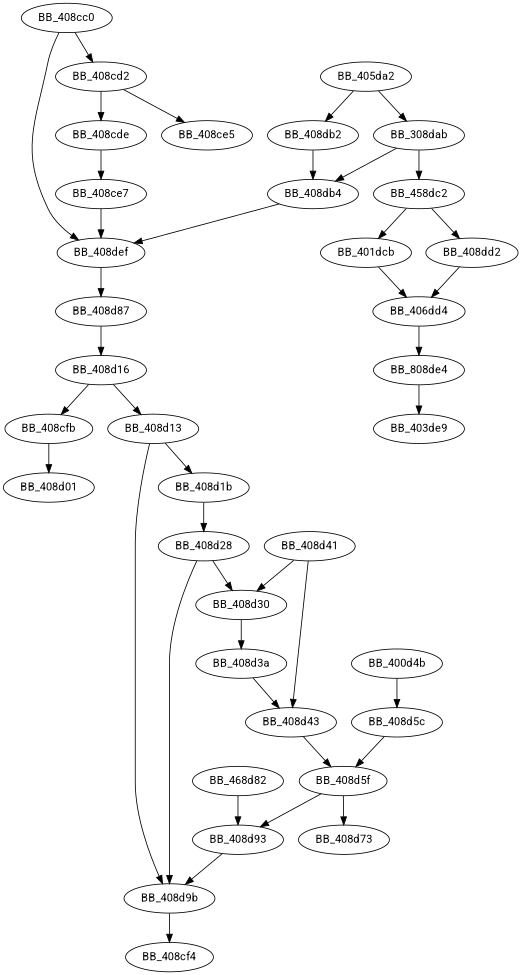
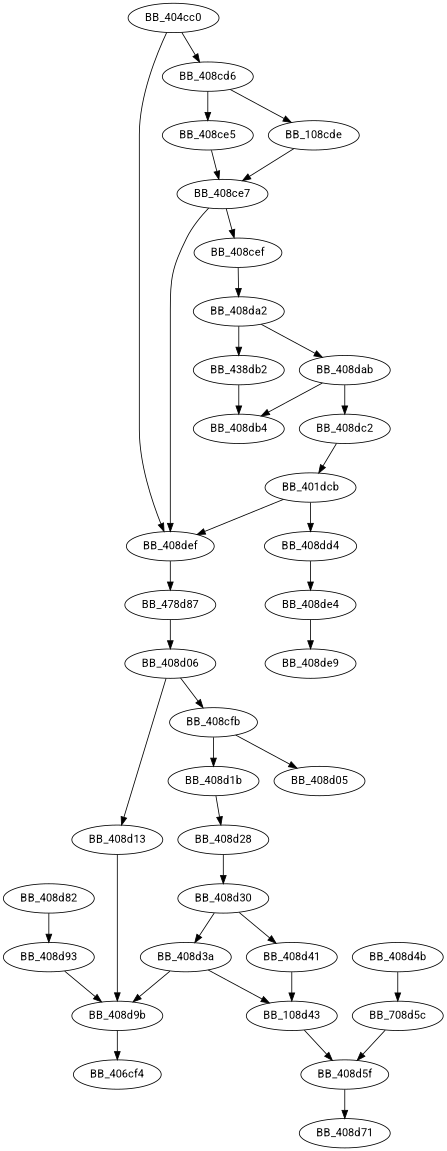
(67, 18) -> (174, 18)
(101, 77) -> (208, 77)
(366, 77) -> (239, 311)
(101, 135) -> (314, 135)
(313, 135) -> (239, 370)
(419, 135) -> (345, 370)
none -> (214, 161)
(419, 194) -> (345, 429)
(211, 222) -> (244, 515)
none -> (238, 253)
(472, 253) -> none
(101, 311) -> (170, 605)
(419, 311) -> (311, 546)
(101, 370) -> (170, 664)
(419, 370) -> (311, 605)
(419, 429) -> (311, 664)
(176, 455) -> (214, 748)
(49, 488) -> (320, 781)
(279, 573) -> (254, 925)
(397, 664) -> (398, 957)
(169, 716) -> (155, 984)
(291, 722) -> (292, 1016)
(397, 722) -> (398, 1016)
(238, 781) -> (49, 898)
(294, 808) -> none
(344, 840) -> (345, 1133)
(169, 957) -> (117, 1075)
